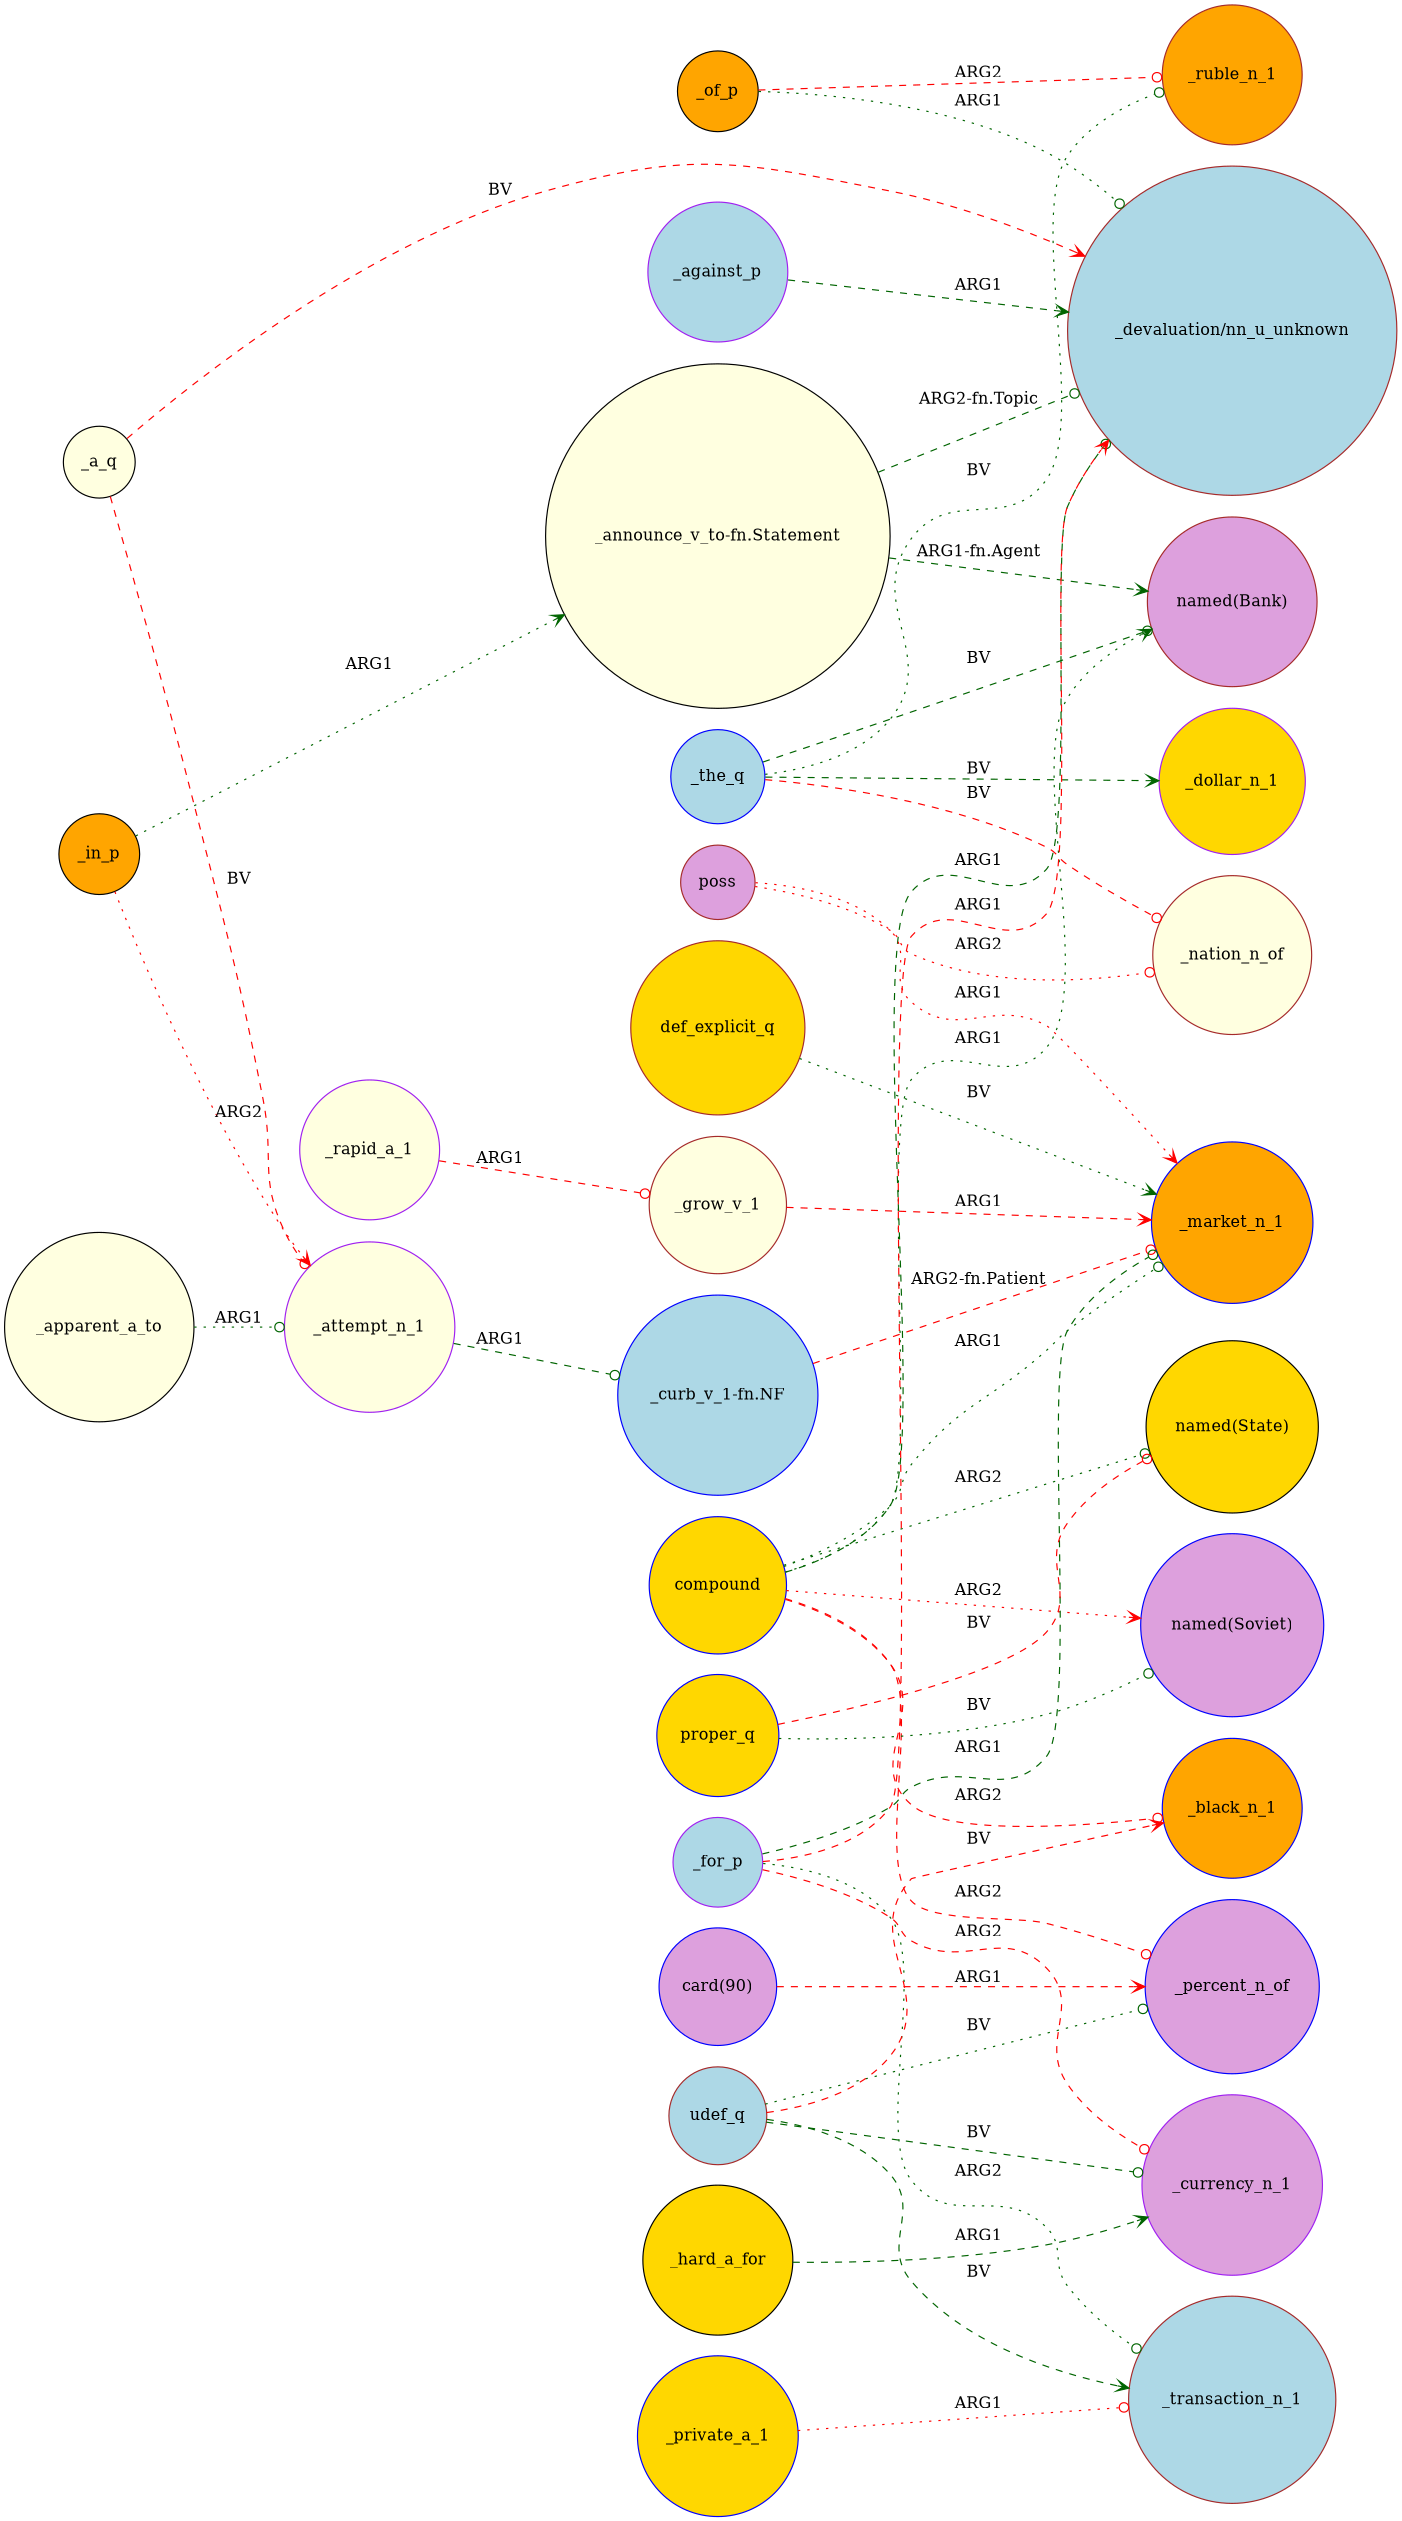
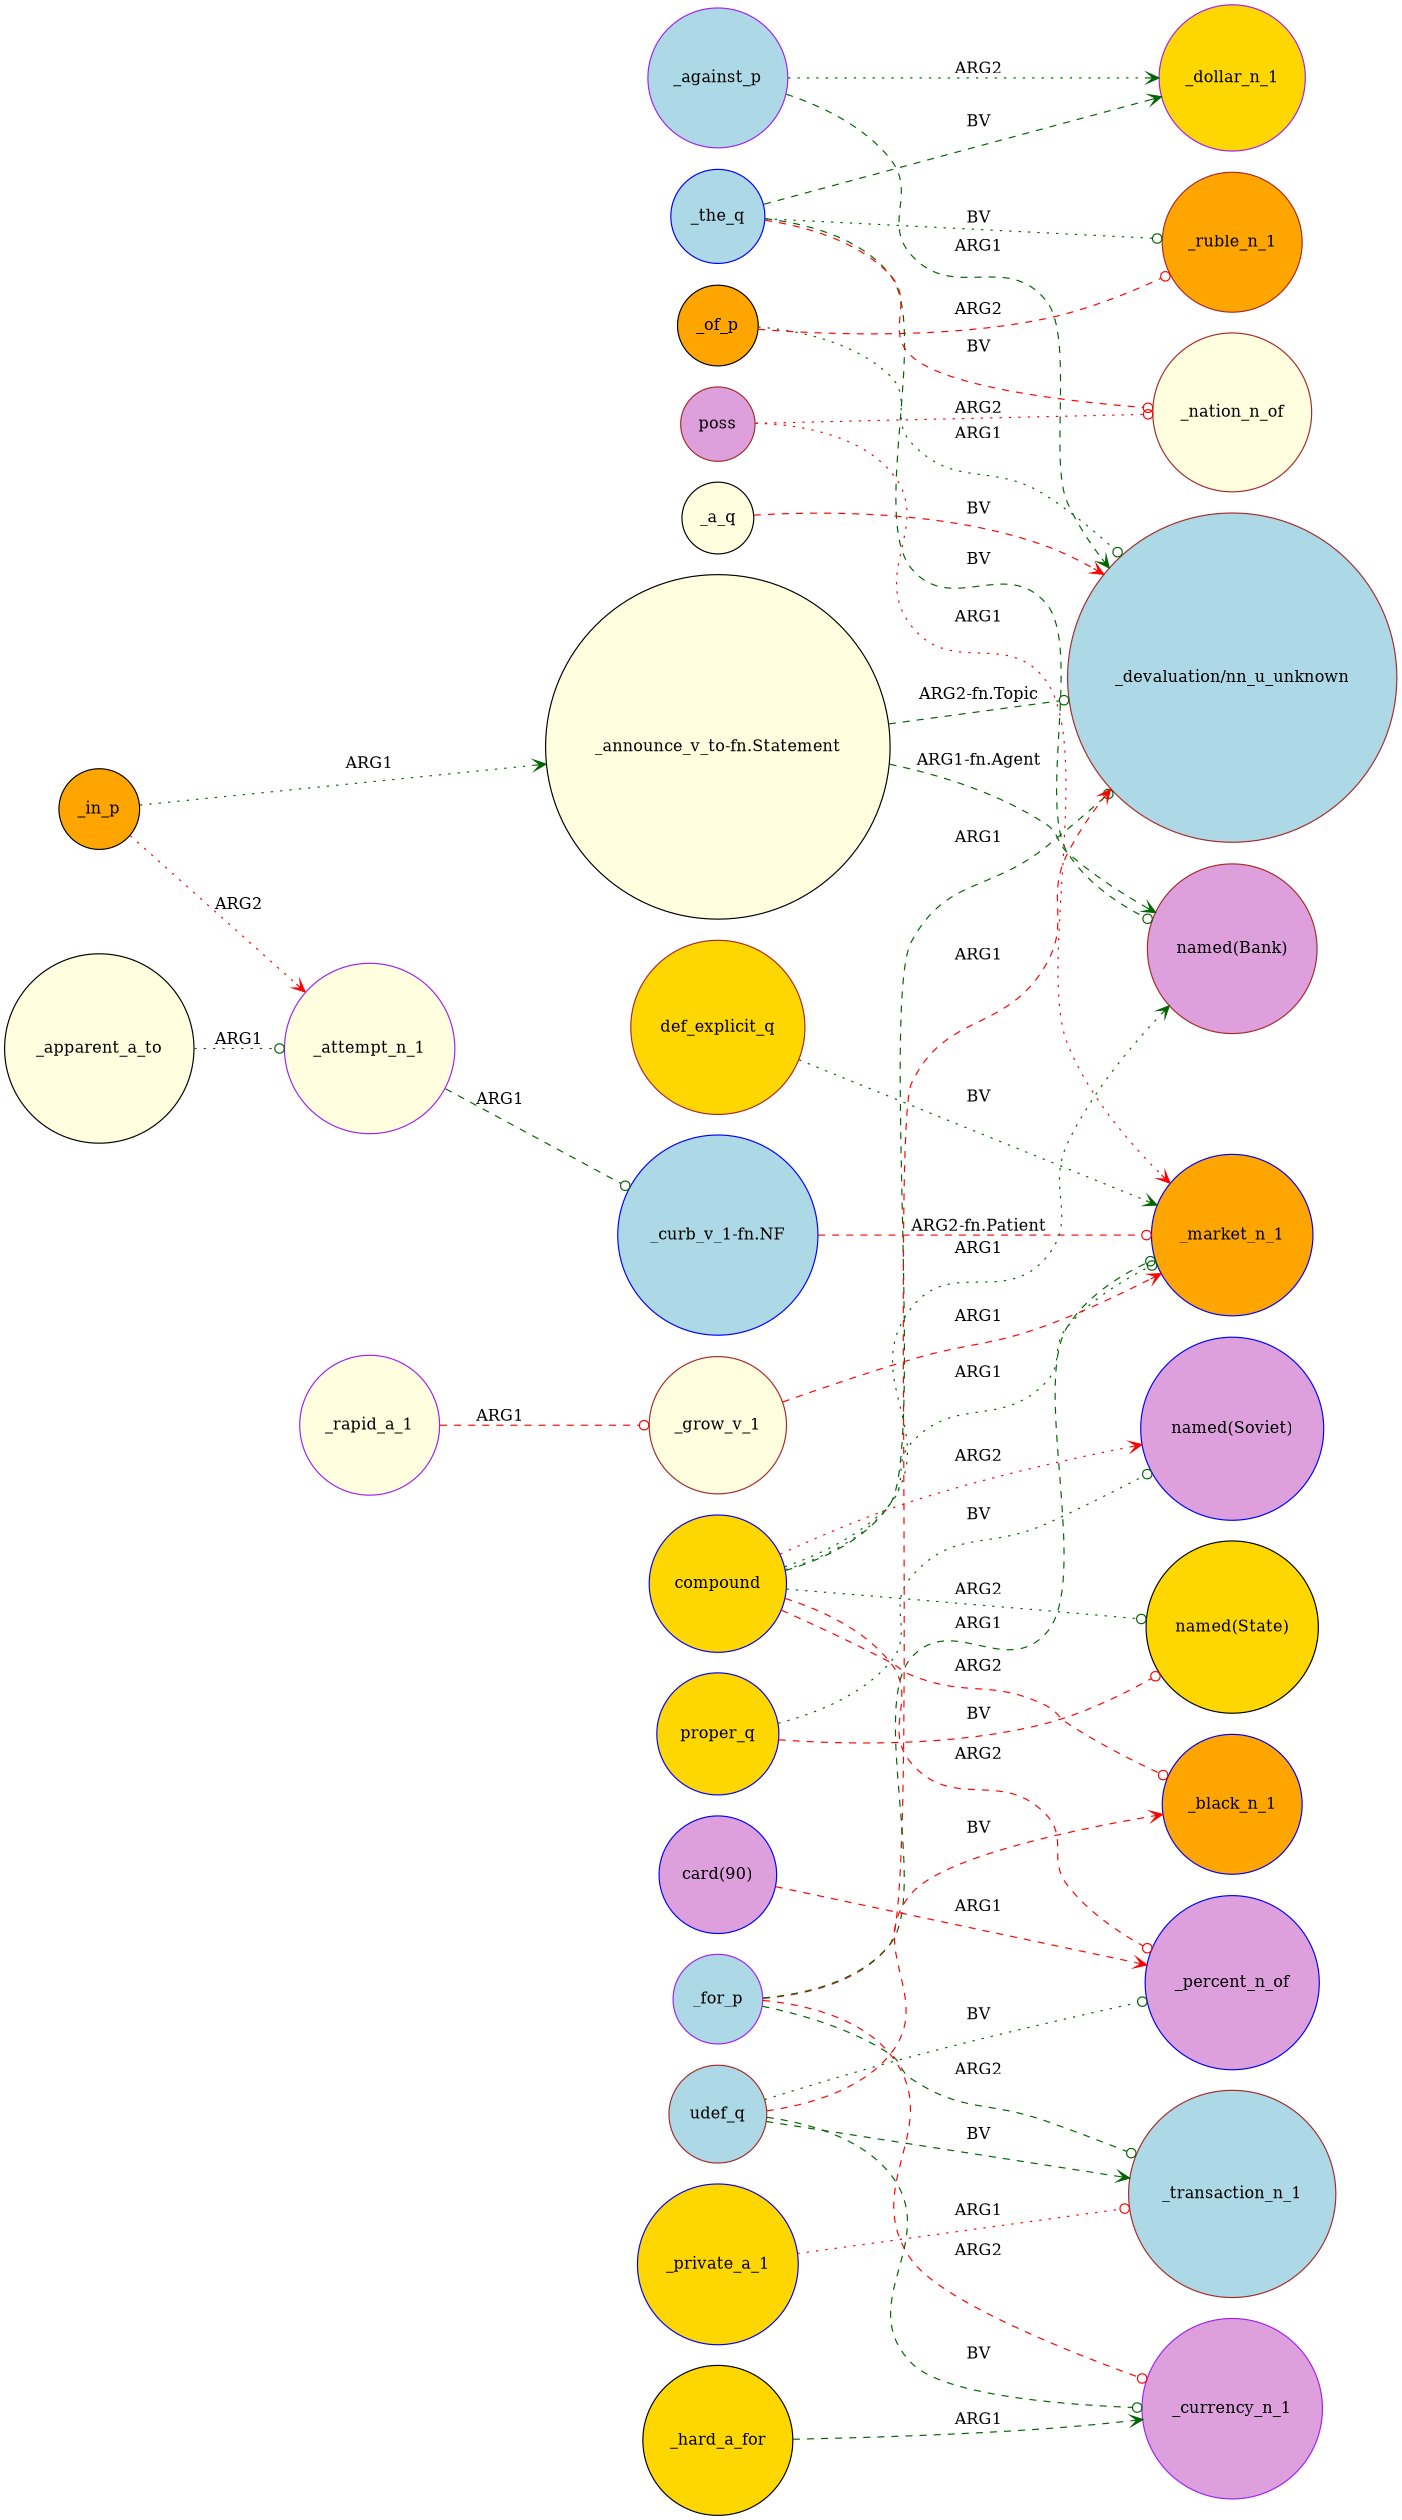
none -> (968, 78)
(213, 878) -> none
(898, 2128) -> (937, 2093)
